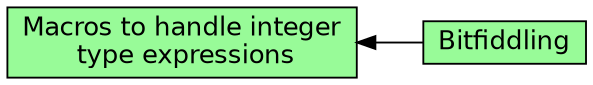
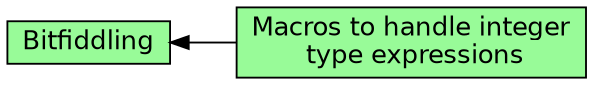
(399, 43) -> (213, 43)
